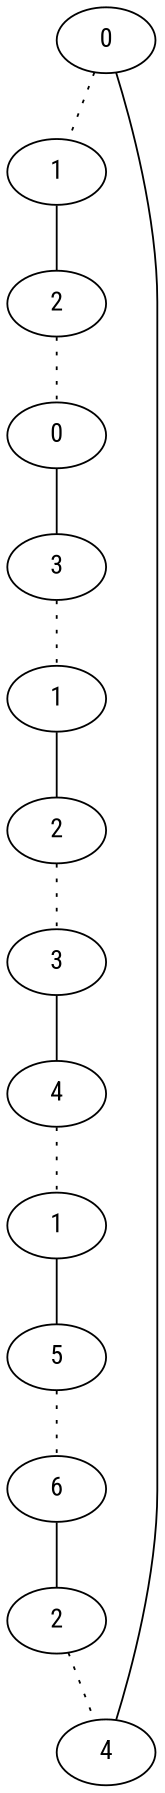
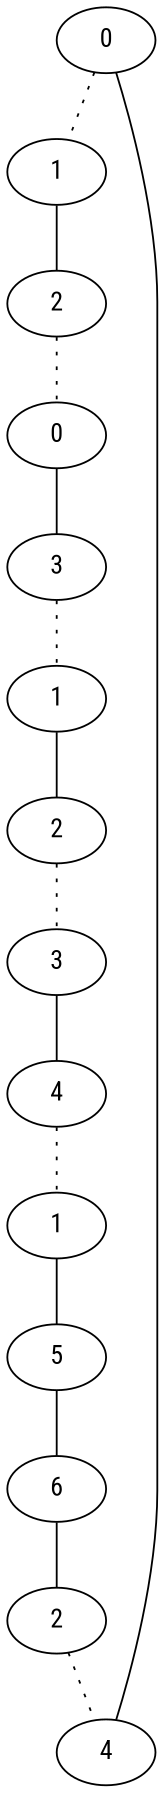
(57, 1423) -> (57, 1423)
